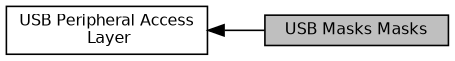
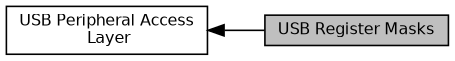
(357, 30) -> (357, 30)
